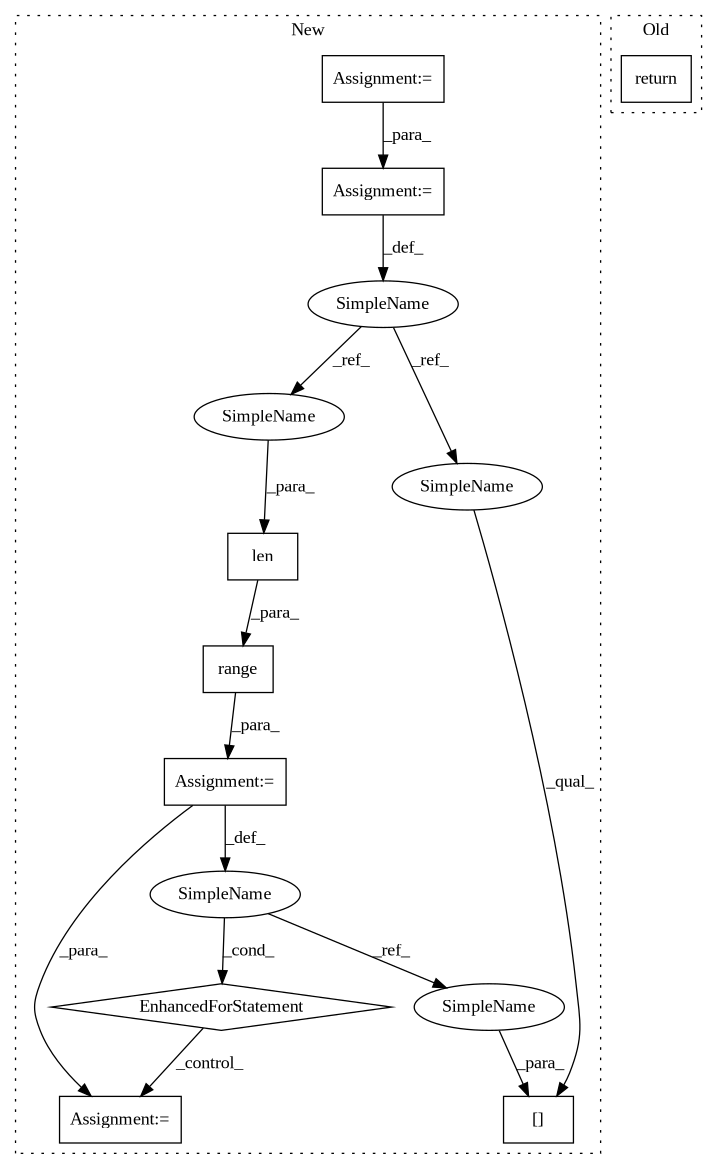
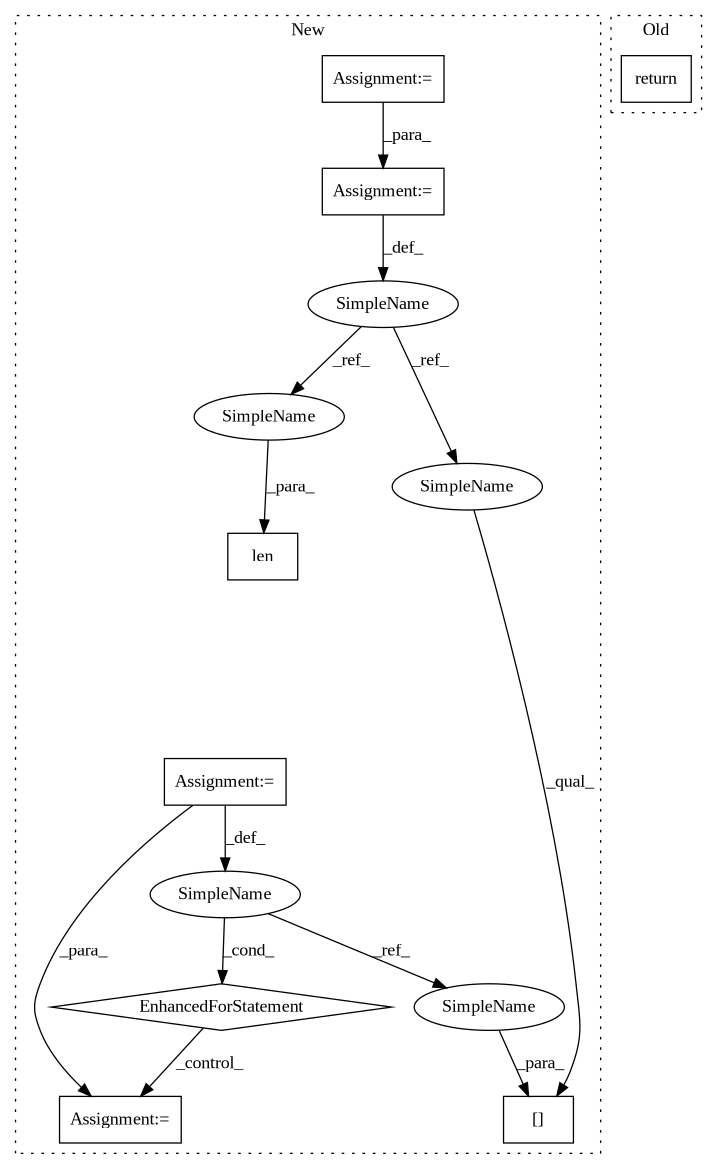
(238, 669) -> none
